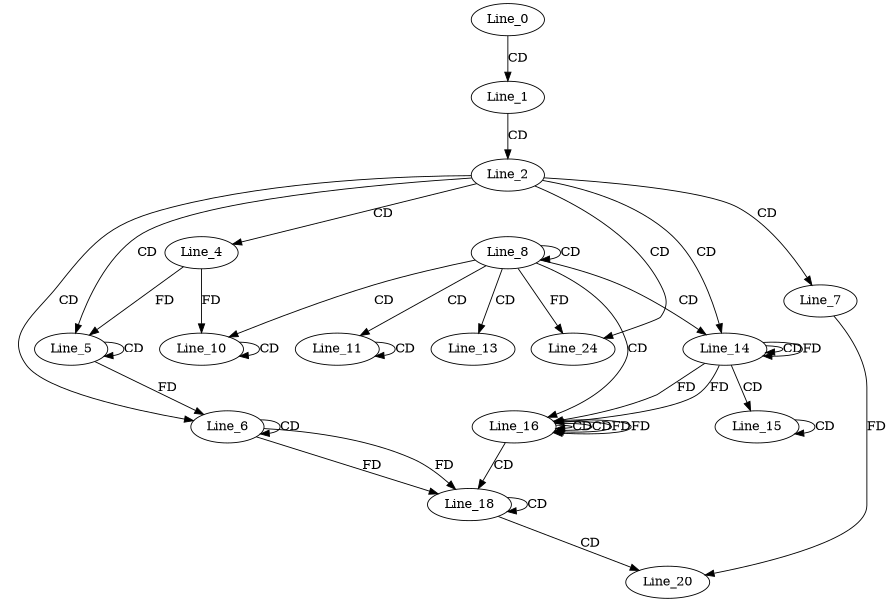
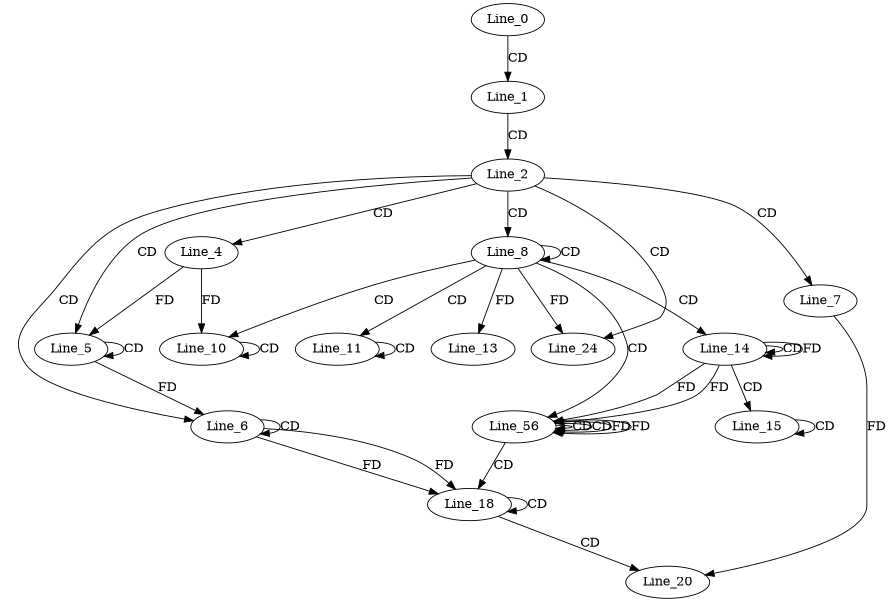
(656, 223) -> (508, 209)
(505, 301) -> (505, 301)
(514, 427) -> (514, 427)
